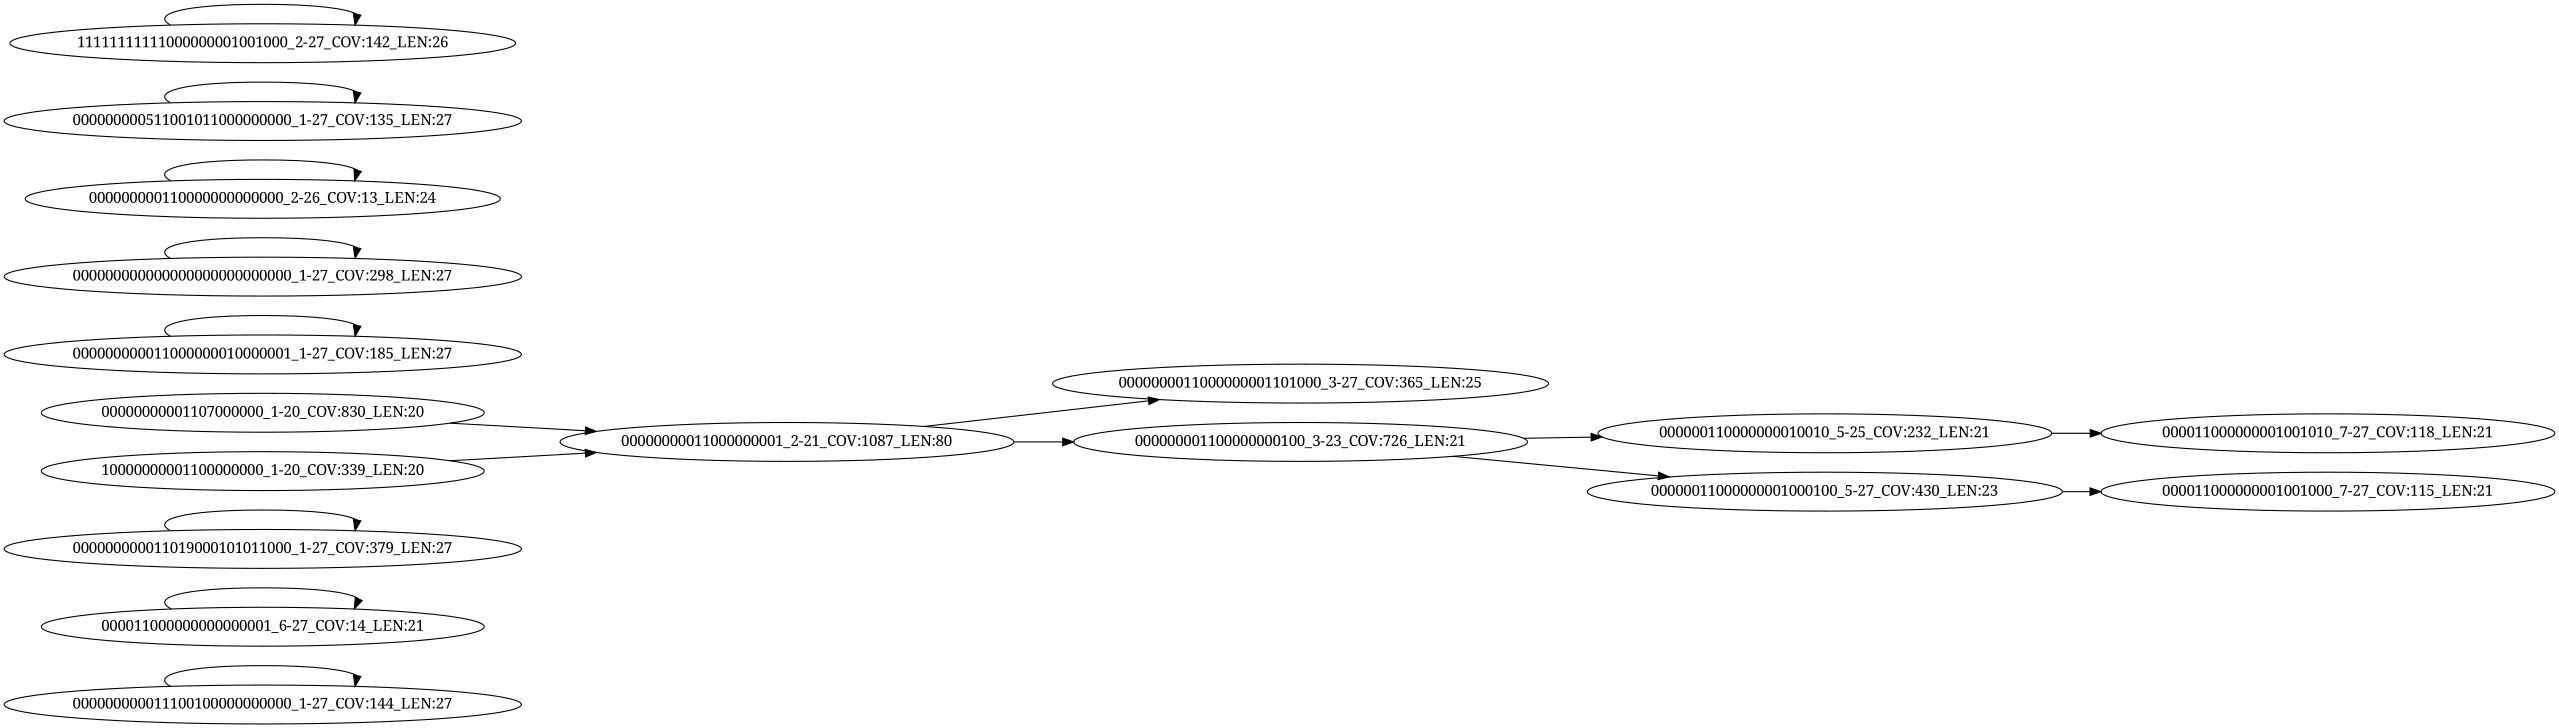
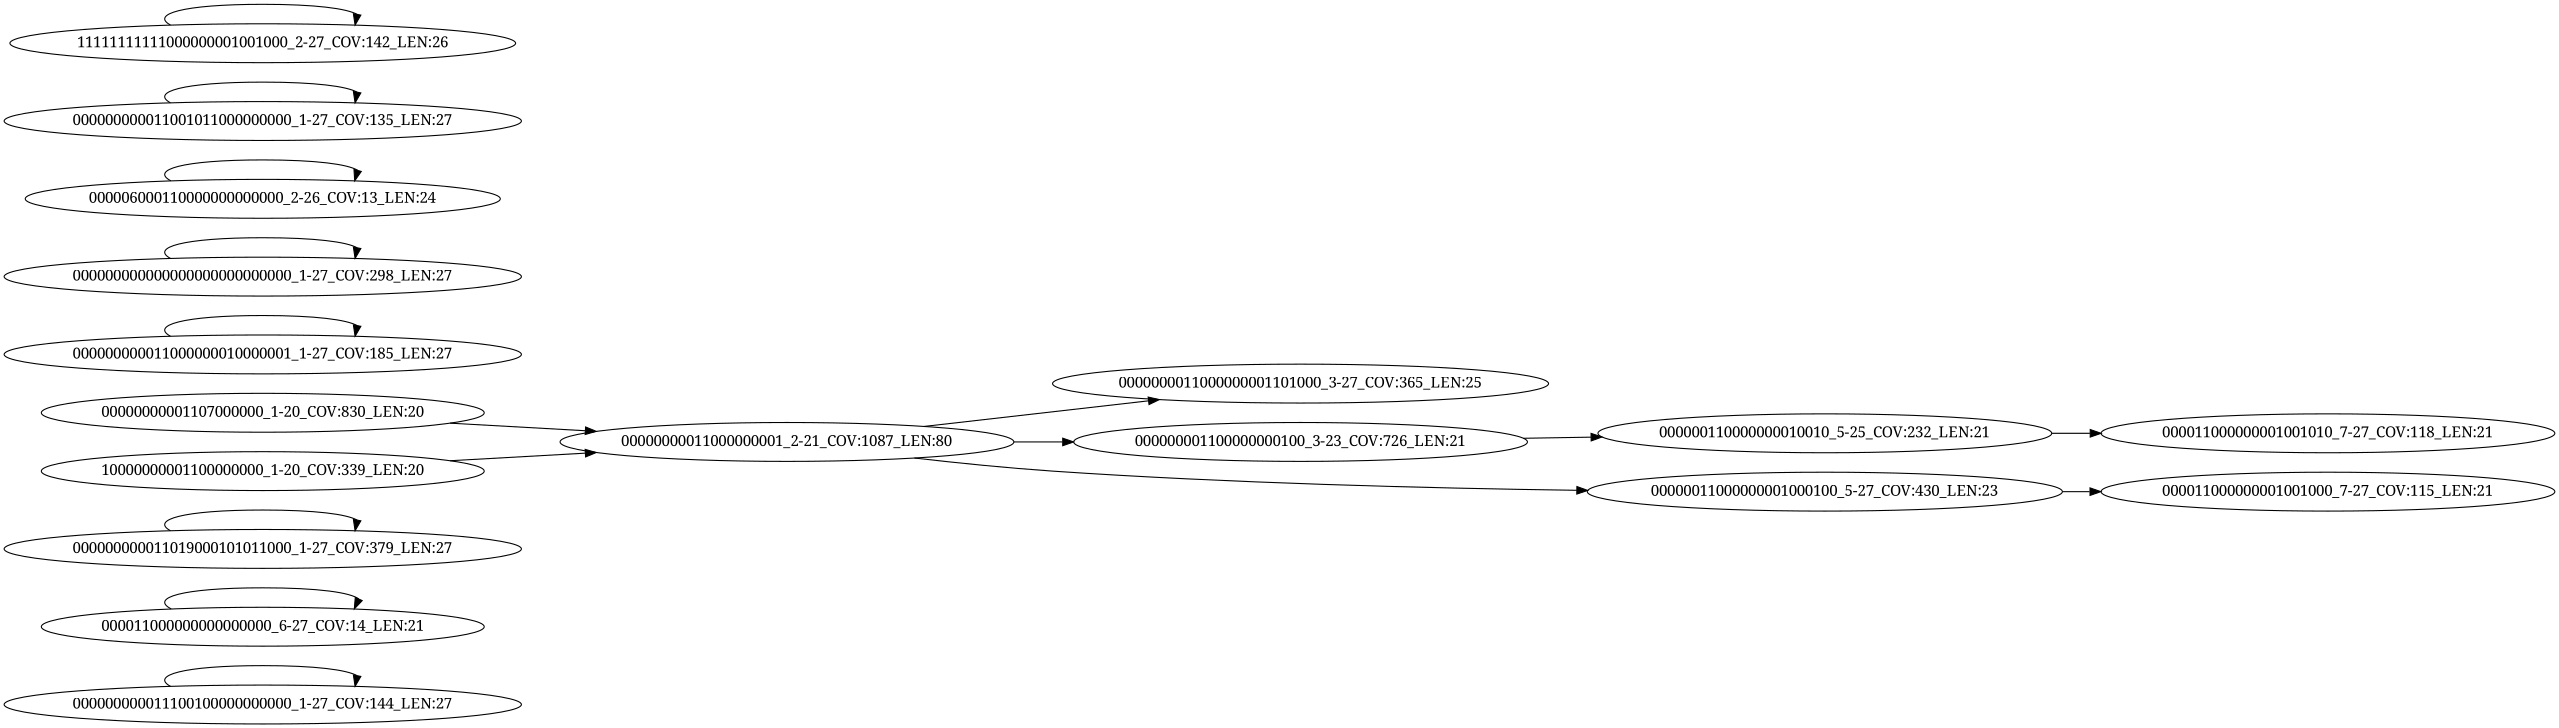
(263, 121) -> (263, 121)
(263, 199) -> (263, 199)
(1556, 466) -> (1245, 481)
(263, 627) -> (263, 627)
